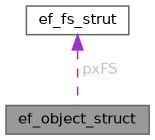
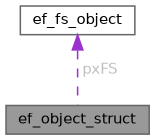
(78, 20) -> (78, 20)
